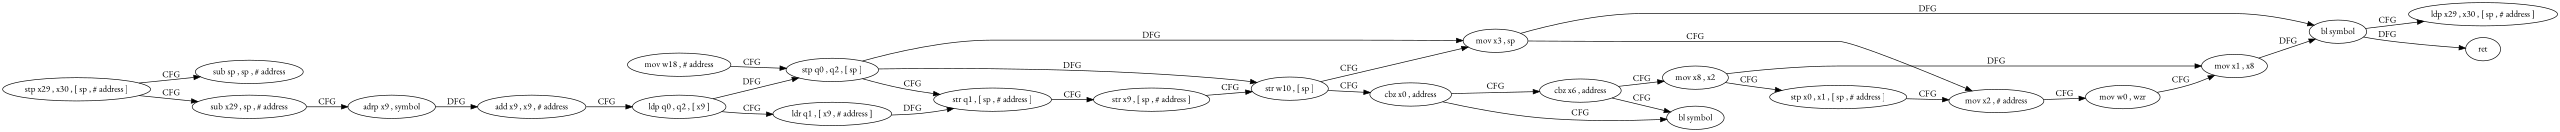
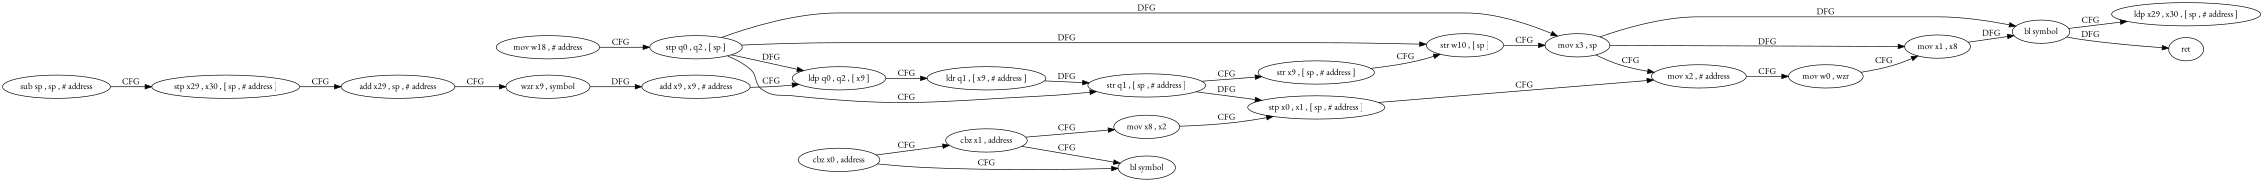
(1960, 66) -> (1754, 46)
(166, 80) -> (128, 87)
(753, 89) -> (764, 62)
(1346, 91) -> none
(1580, 91) -> (986, 140)
none -> (1226, 96)
(249, 107) -> (398, 87)
(392, 107) -> (548, 87)
